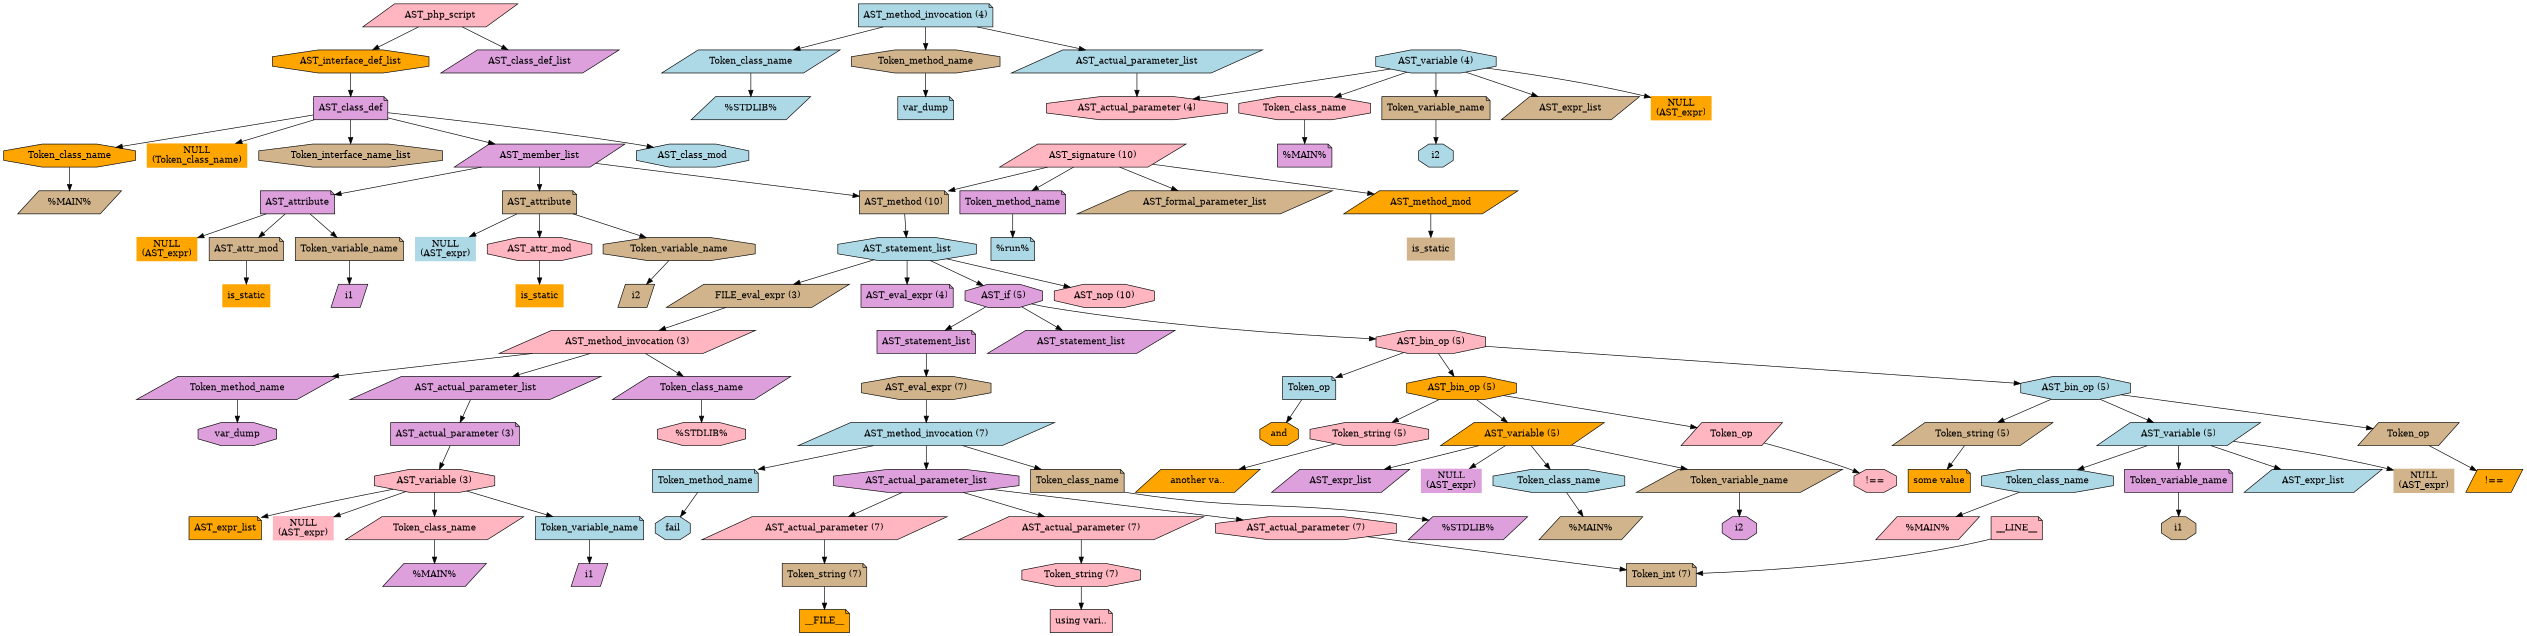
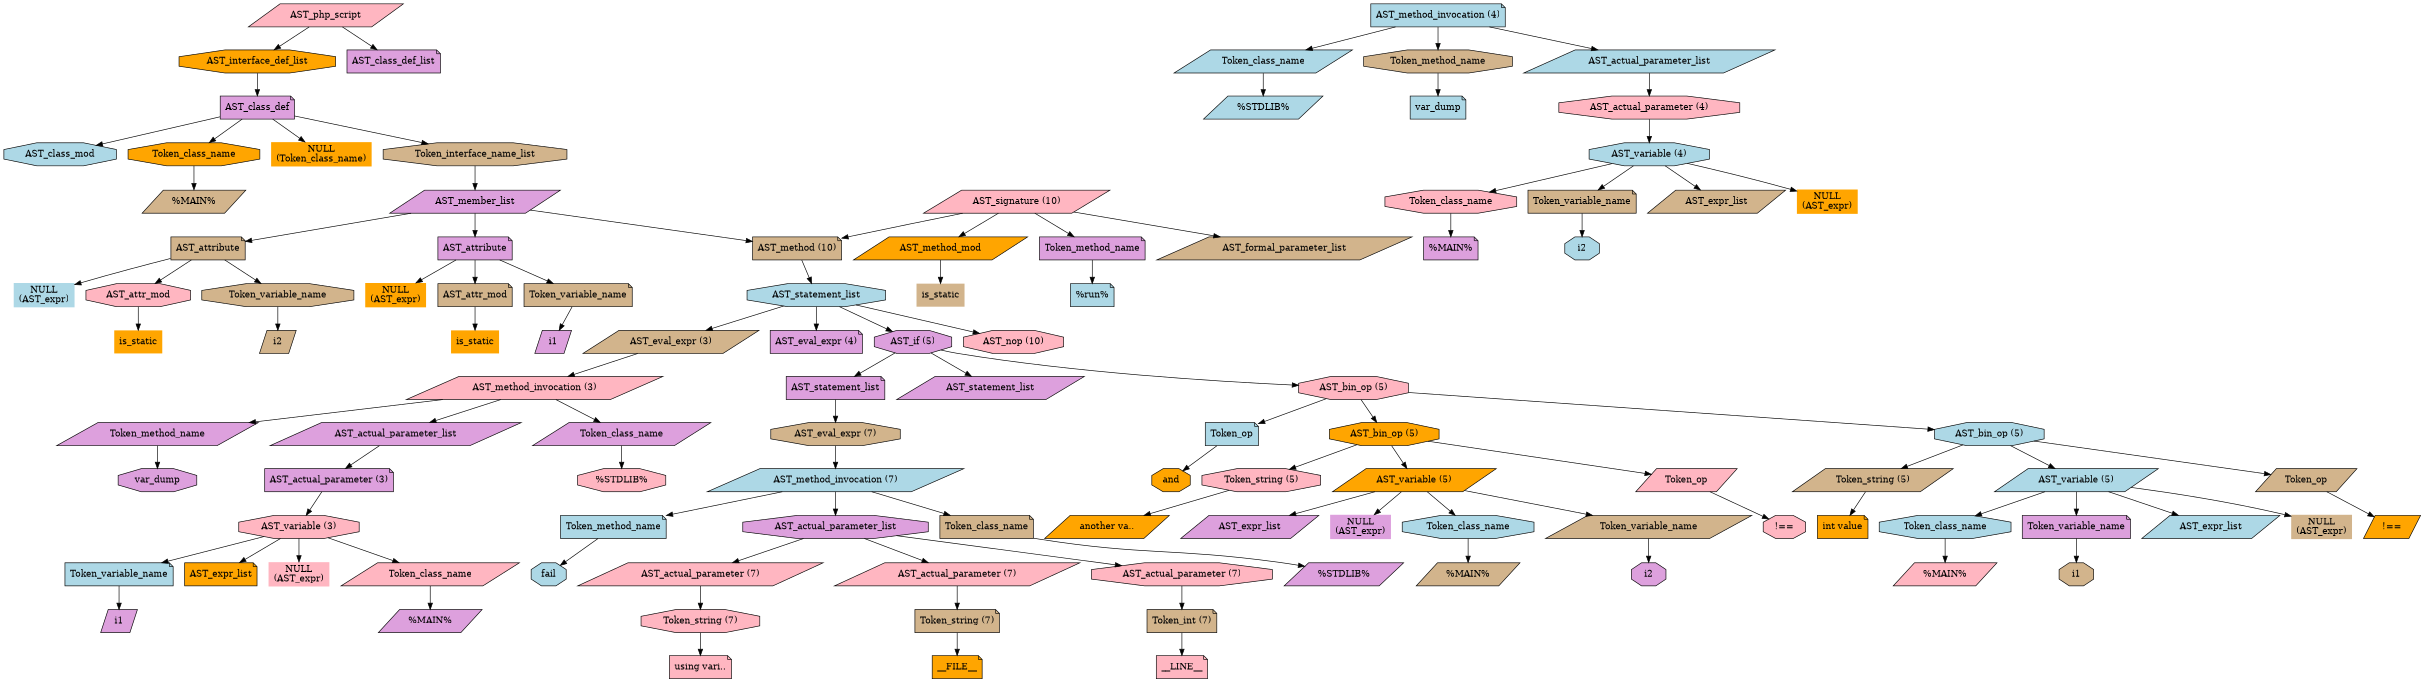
(530, 61) -> (394, 61)
(1295, 84) -> (1649, 128)
(438, 130) -> (475, 175)
(758, 296) -> (671, 342)
(1939, 481) -> (1843, 527)
(1848, 563) -> (1182, 641)
